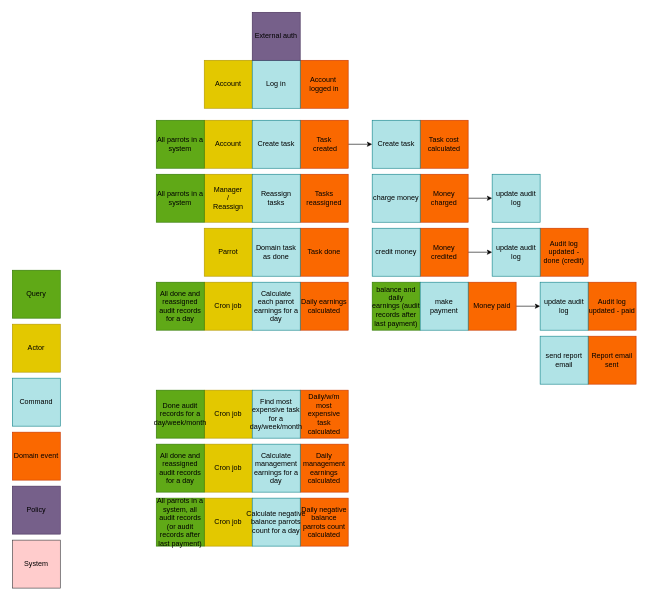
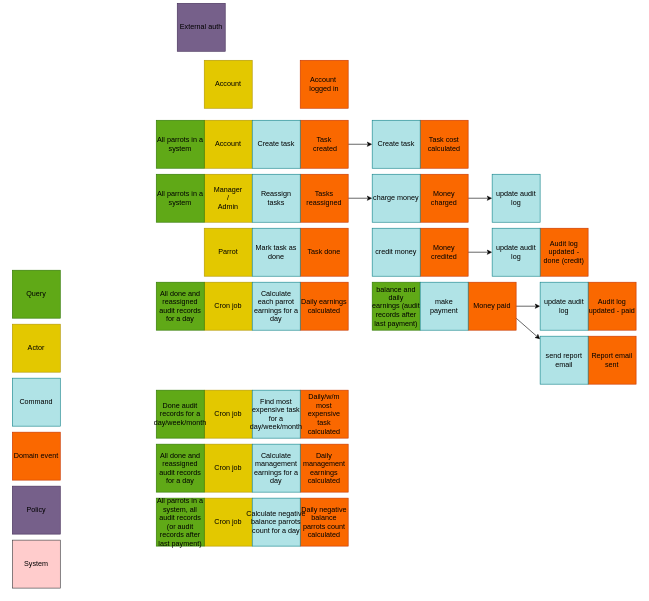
(276, 36) -> (201, 27)
(276, 84) -> none
(228, 198) -> (228, 198)
none -> (366, 198)
(276, 252) -> (276, 252)
none -> (527, 328)
